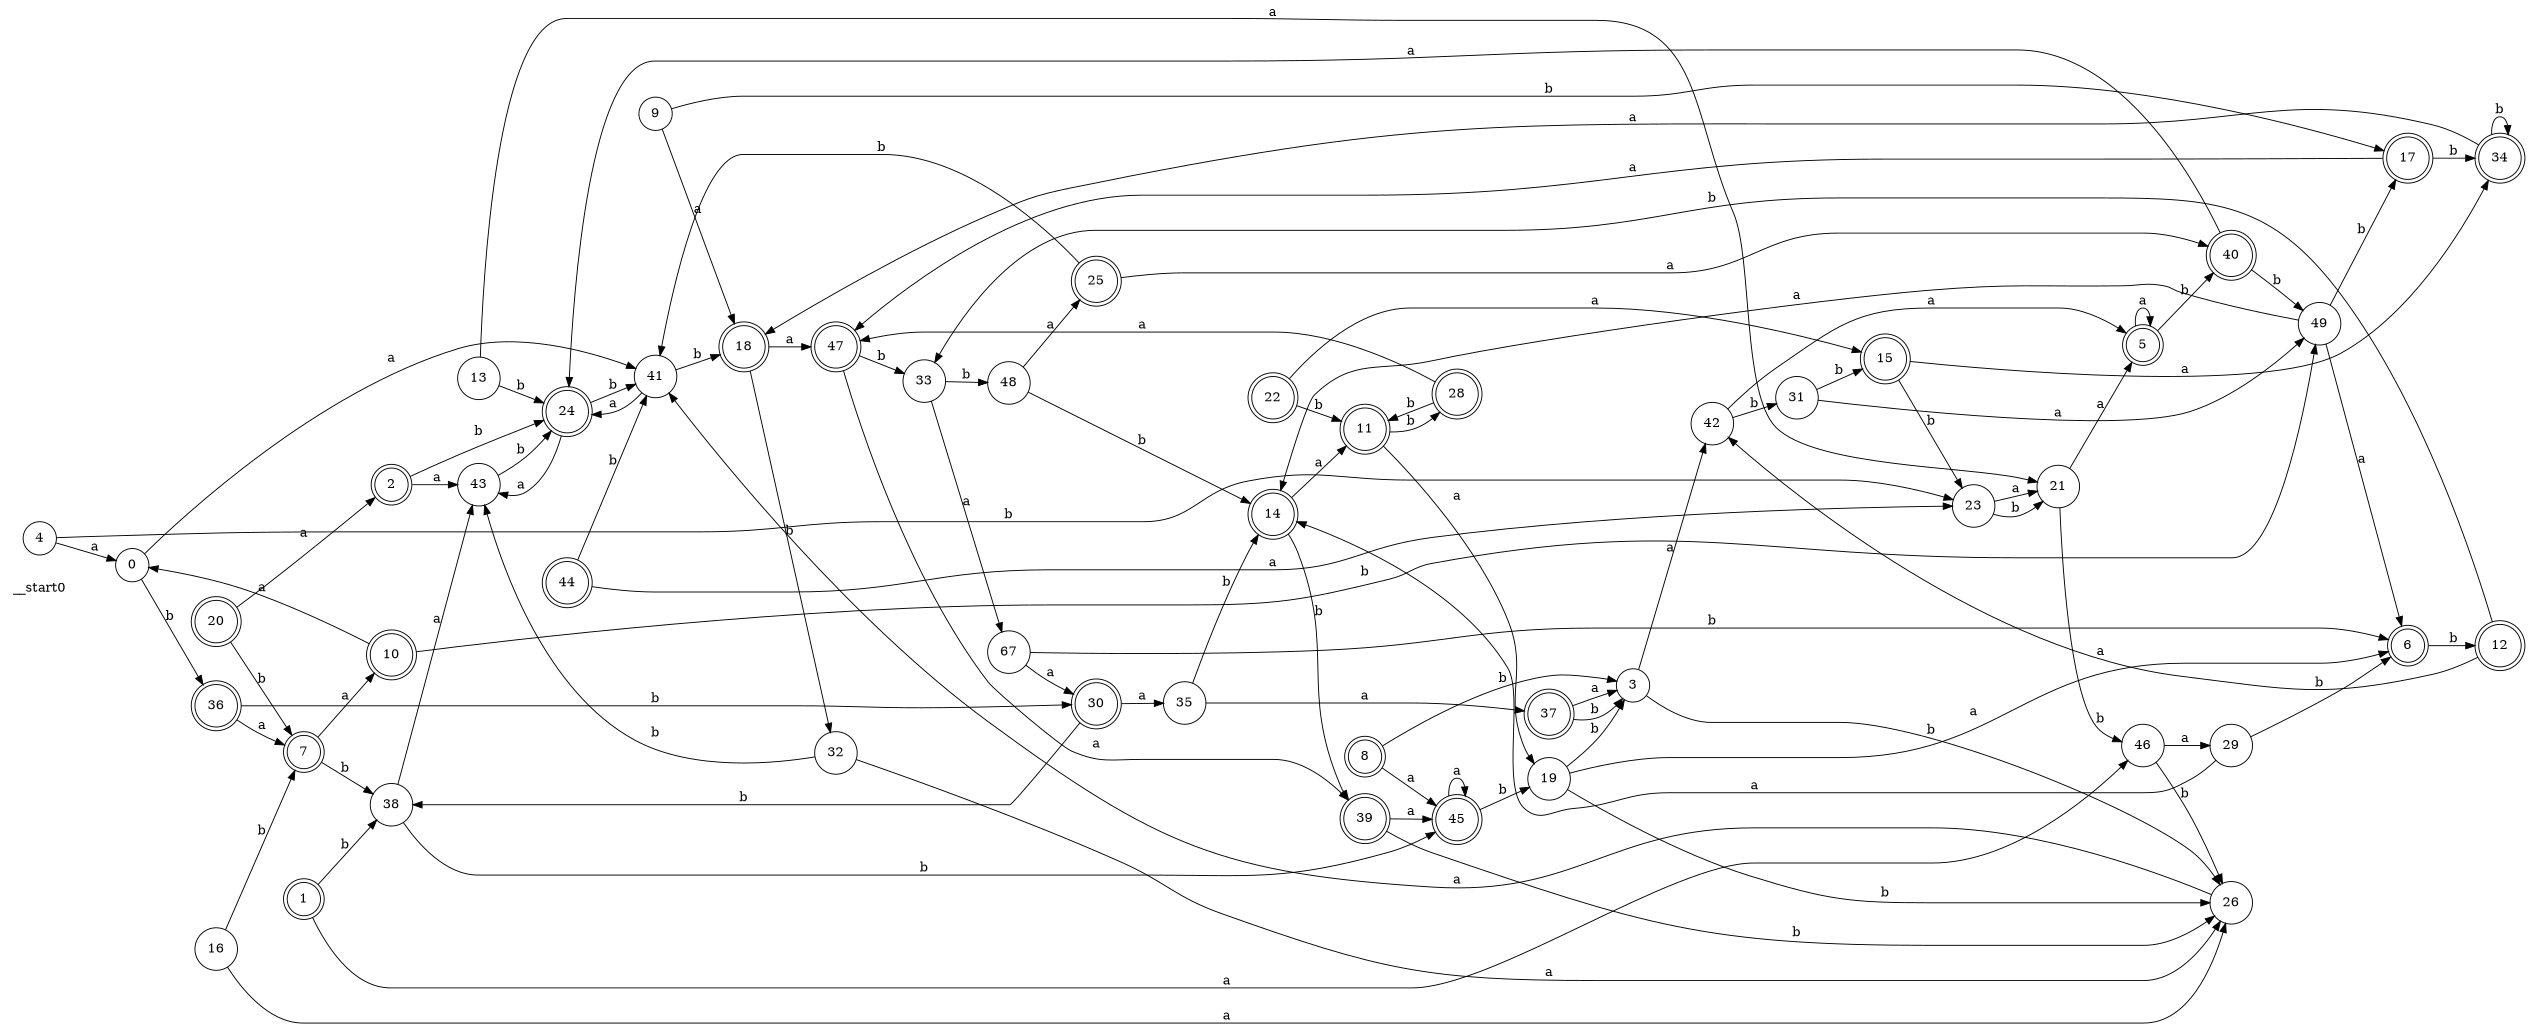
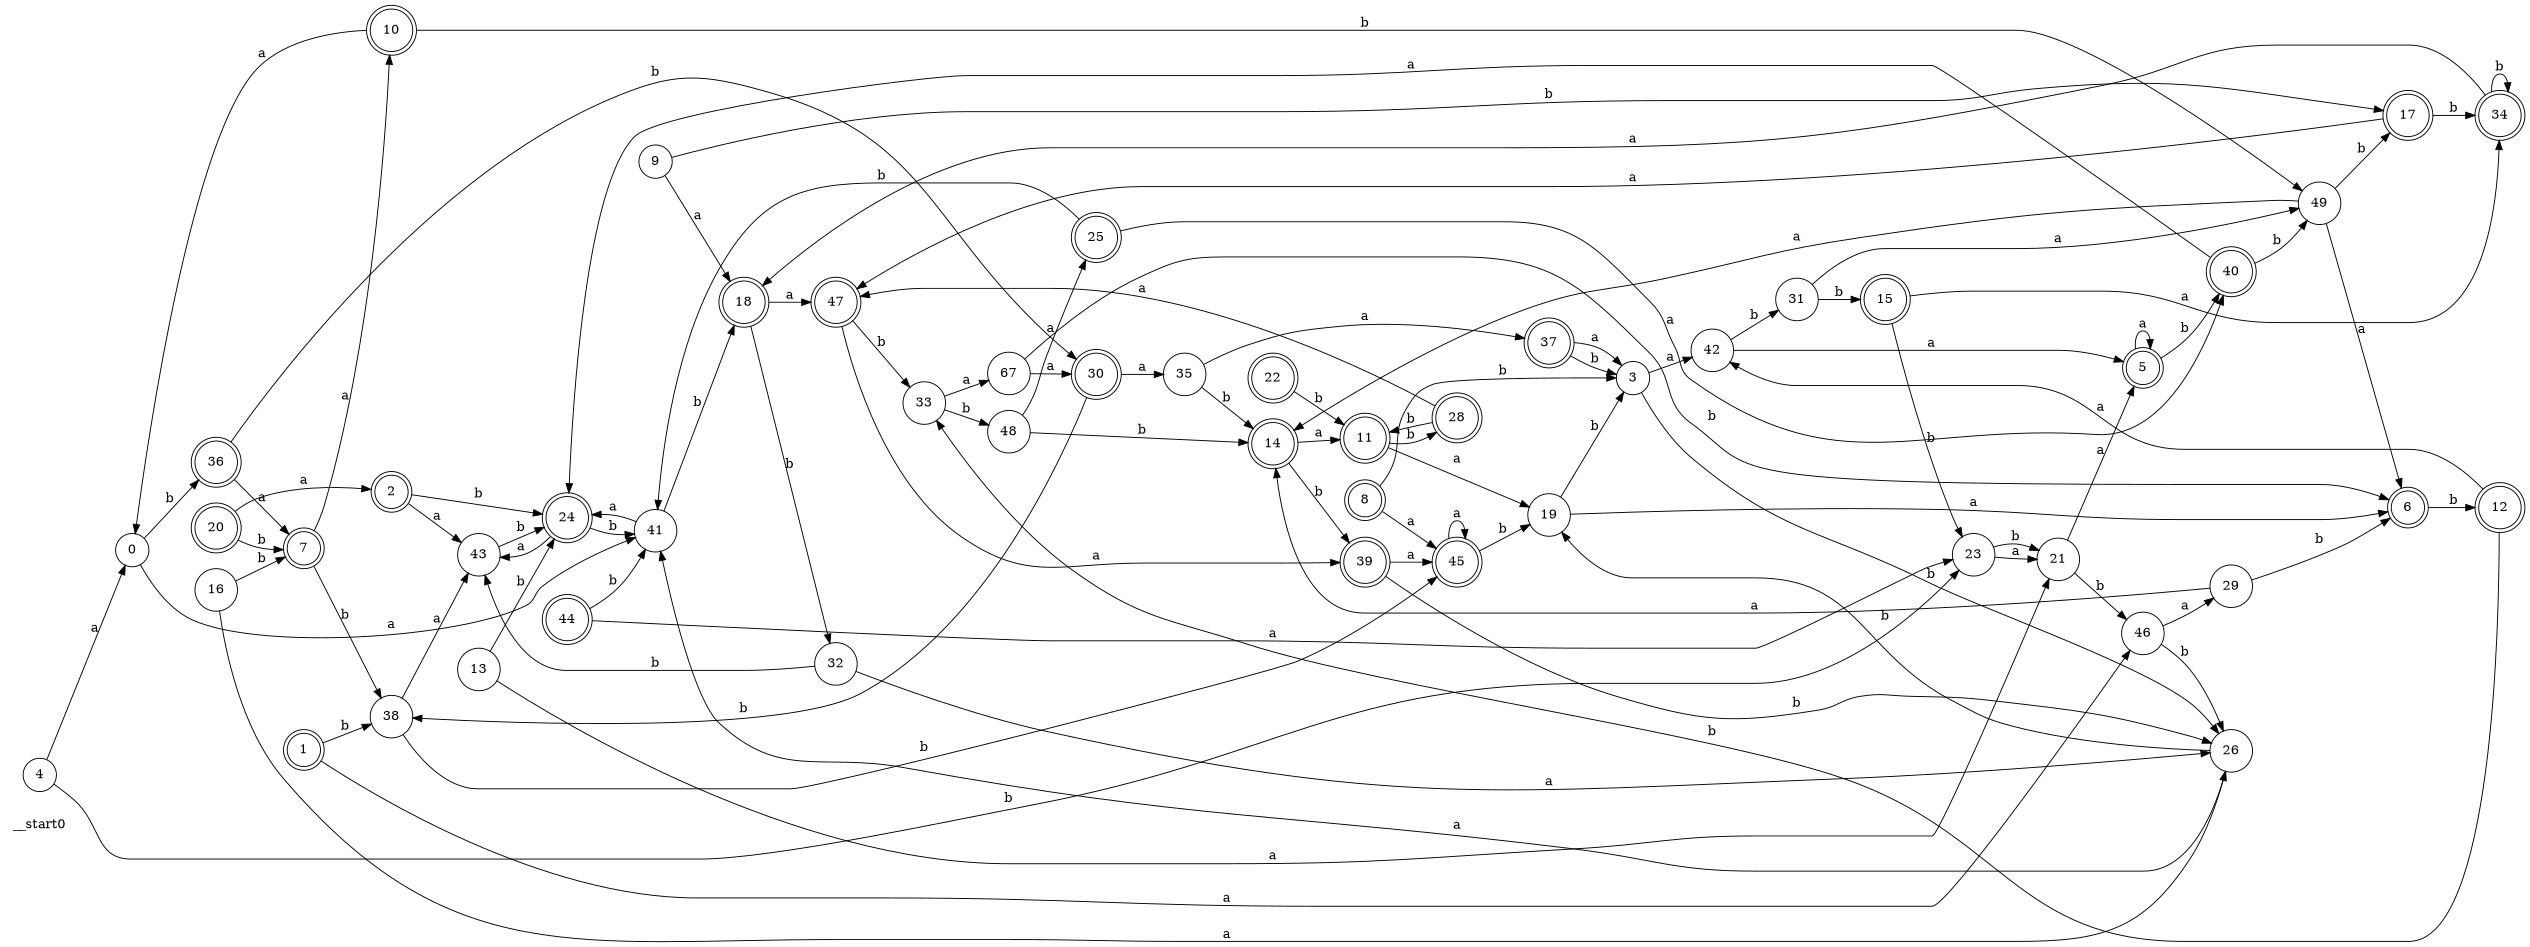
(1561, 308) -> none
(1873, 902) -> (1884, 648)
